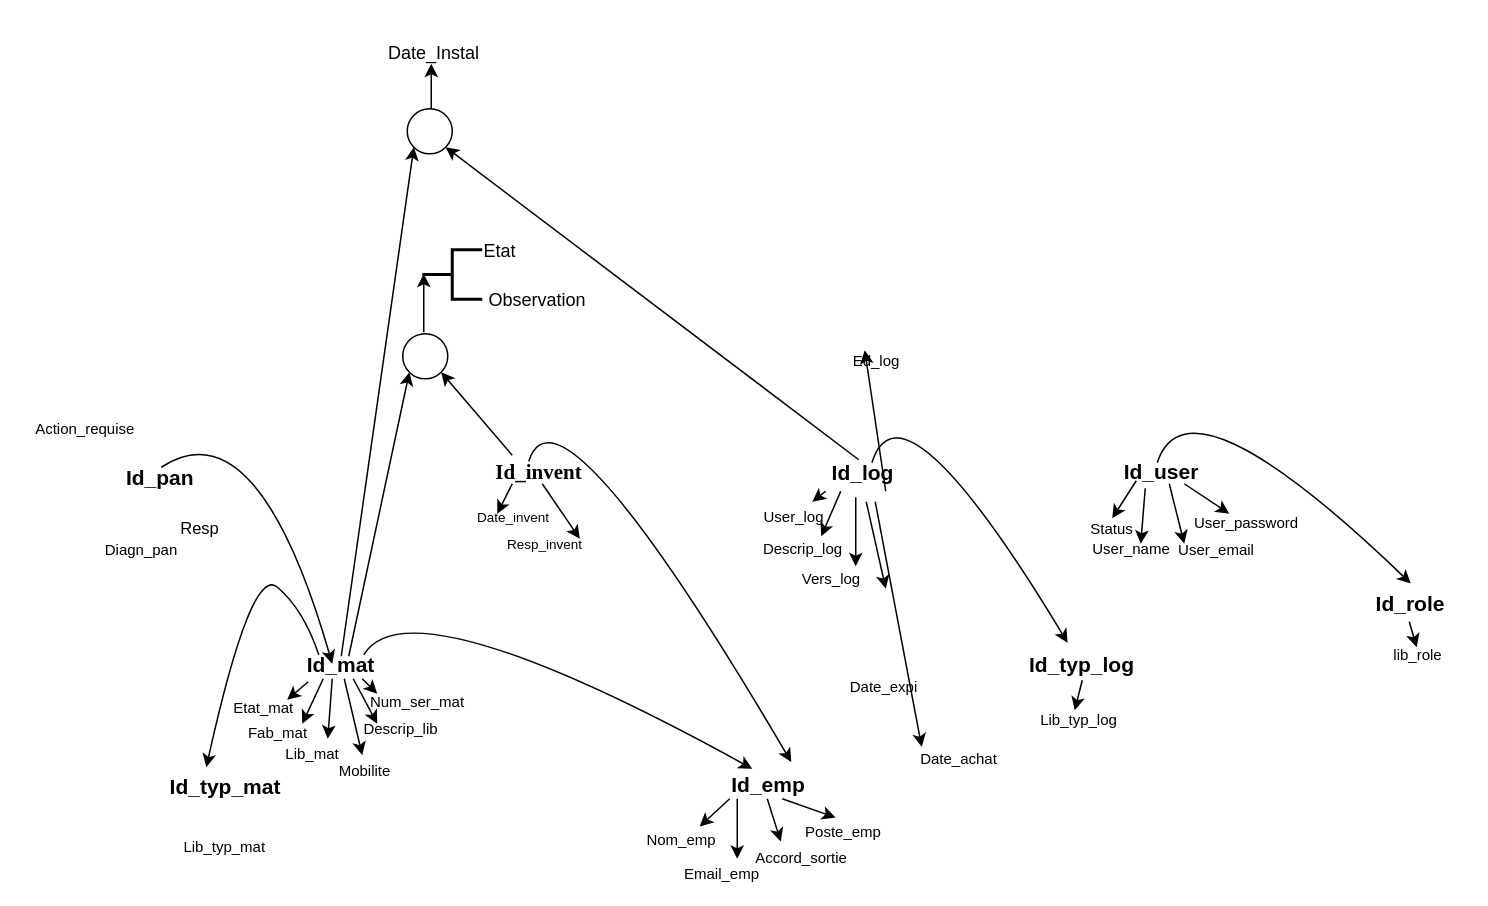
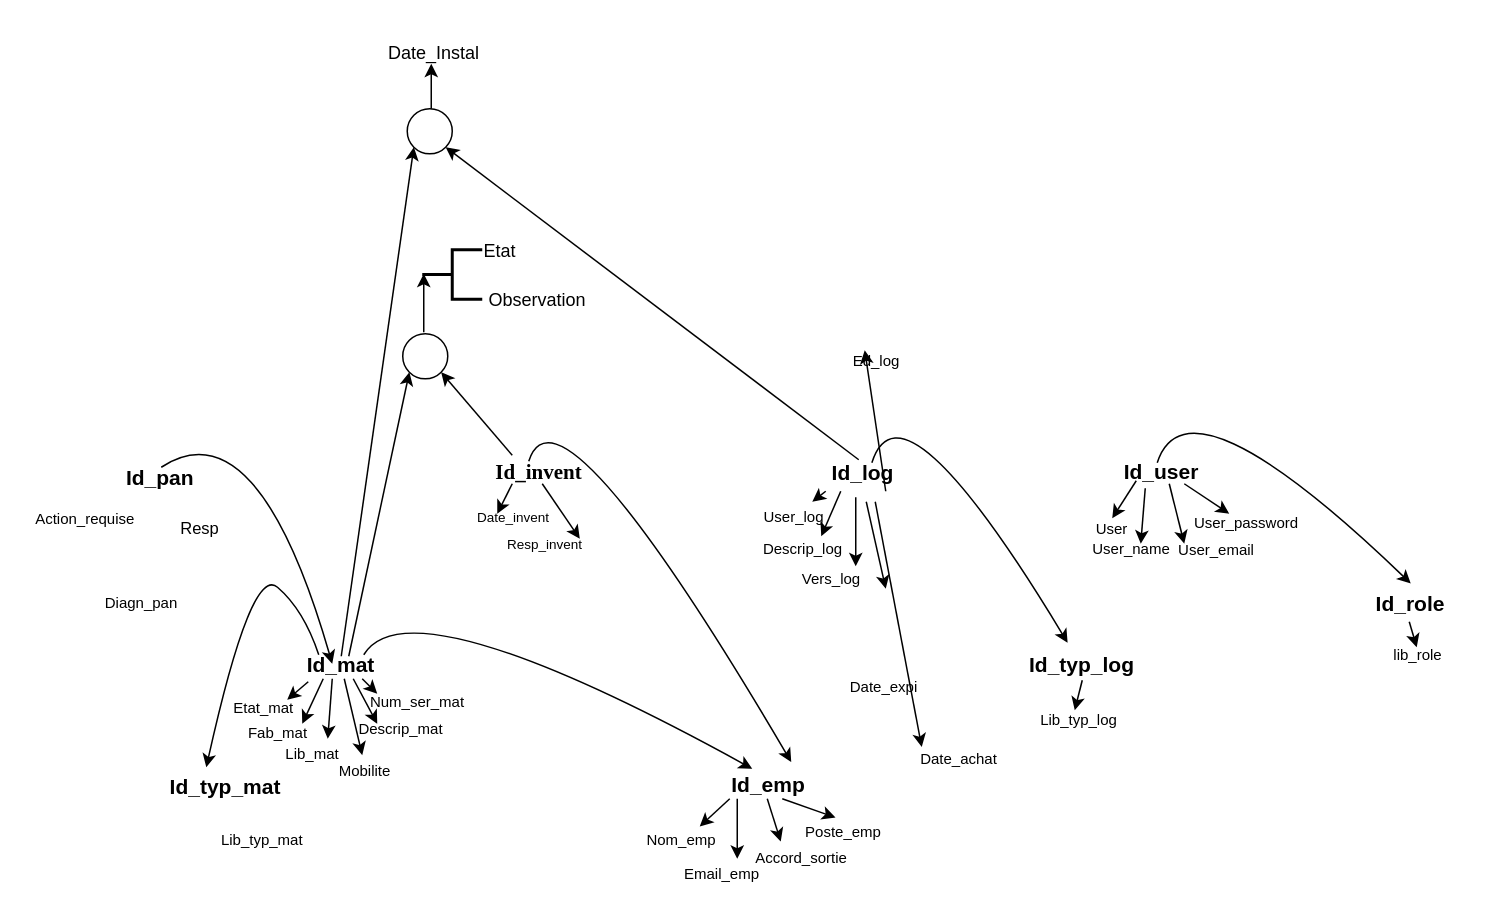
(86, 428) -> (86, 518)
(1112, 529) -> (1112, 529)
(142, 550) -> (142, 602)
(419, 728) -> (419, 728)
(225, 846) -> (263, 839)
